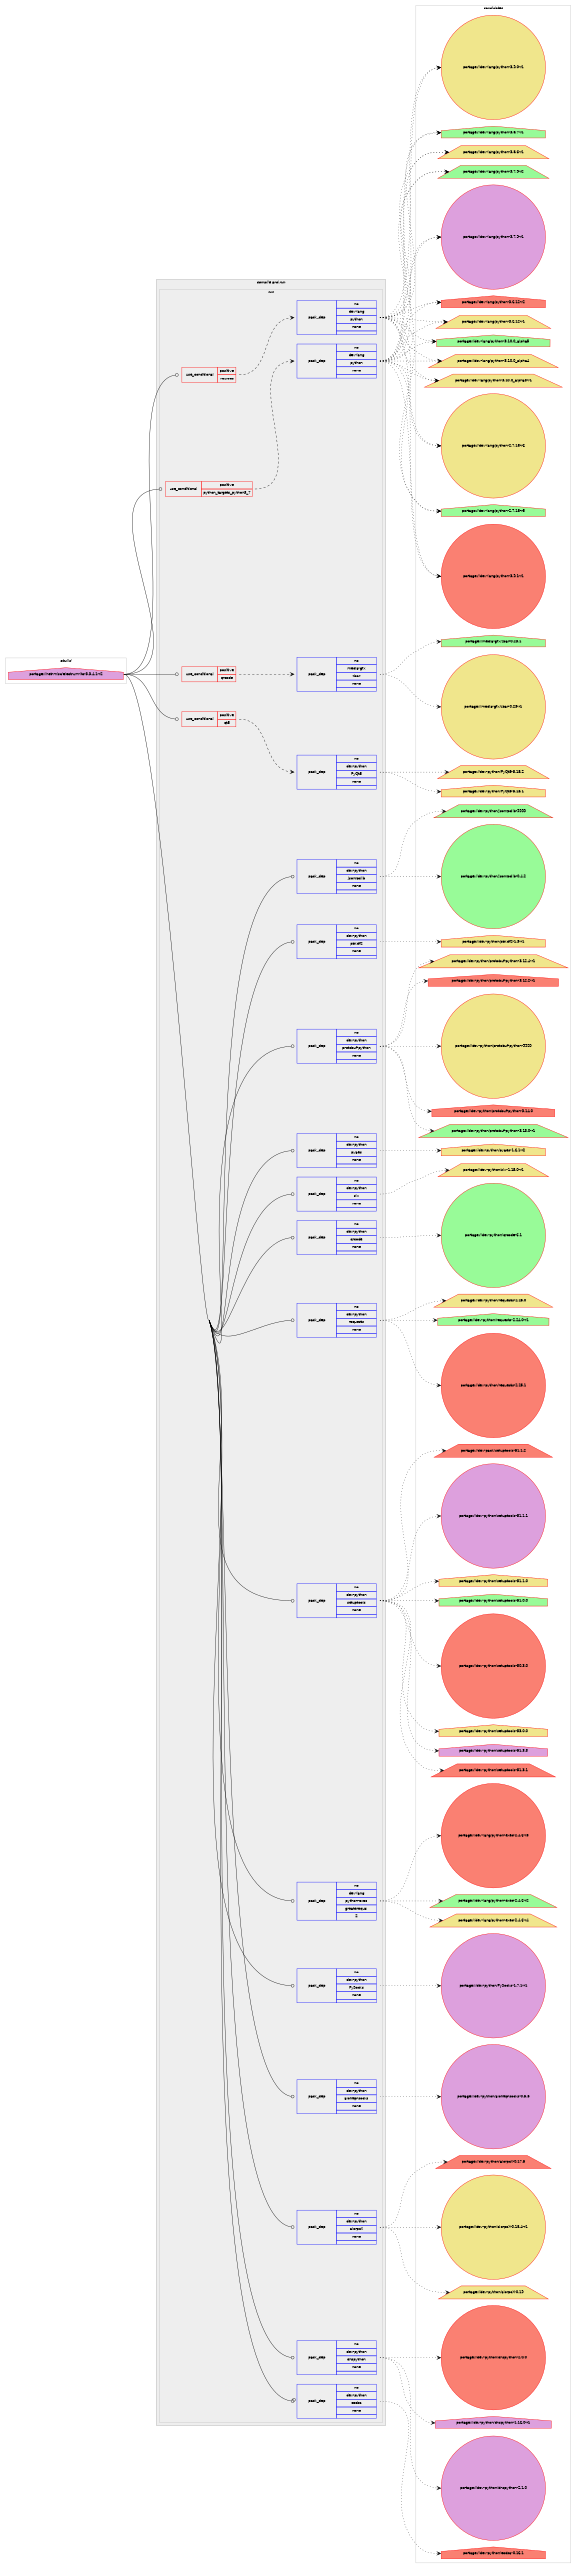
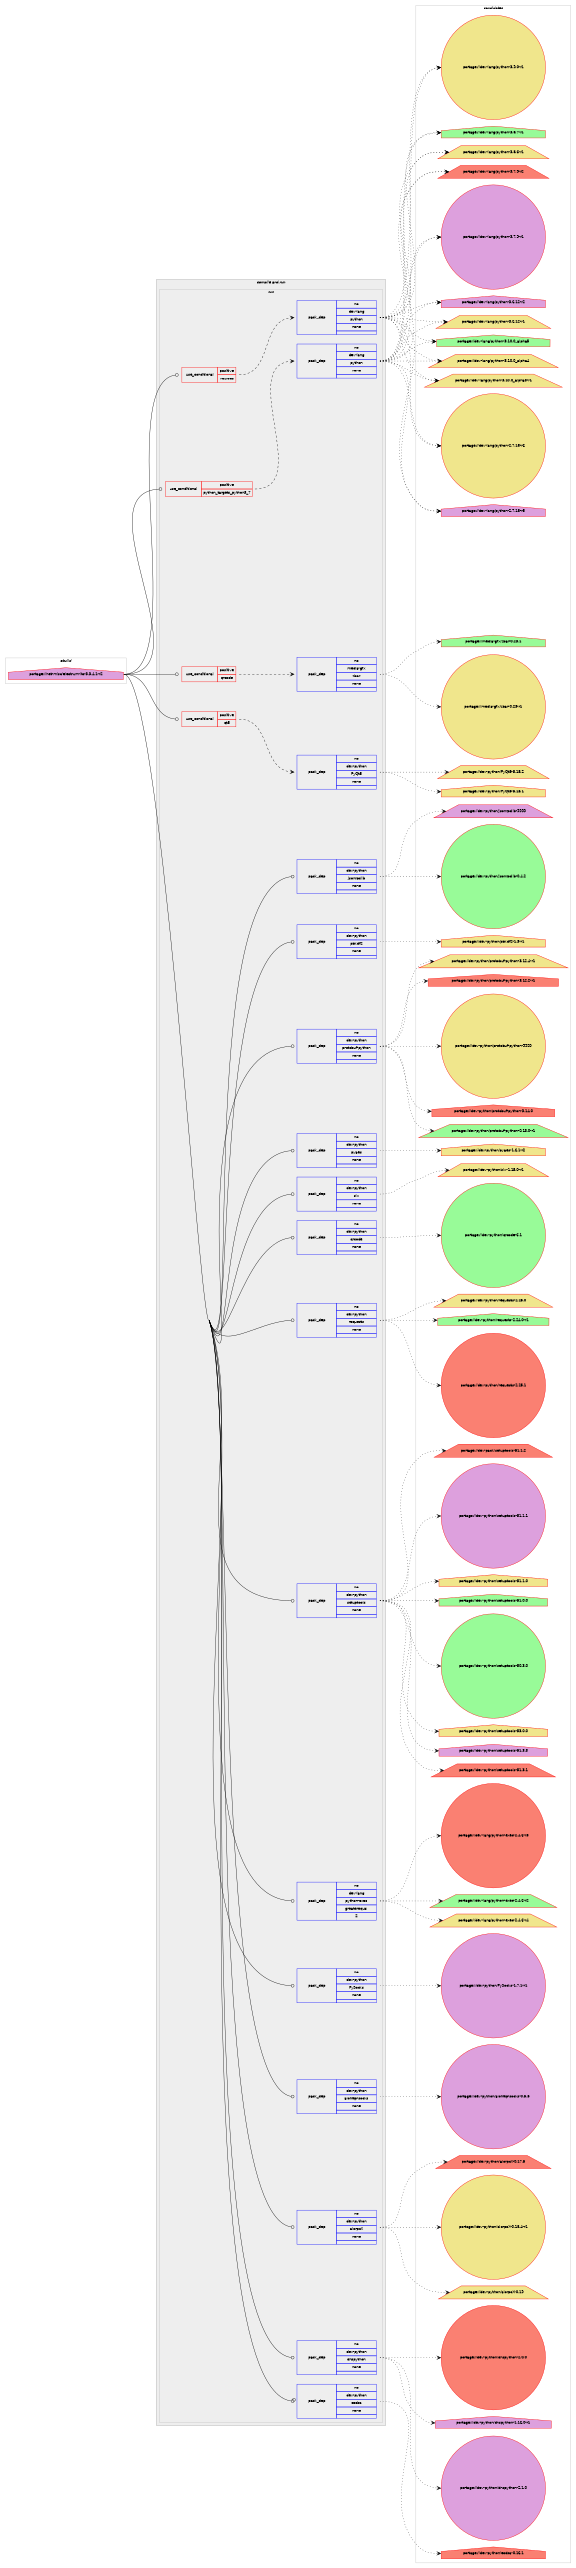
(493, 172) -> (493, 172)
(493, 302) -> (493, 302)
(493, 511) -> (493, 511)
(493, 576) -> none
(493, 811) -> (493, 811)
(493, 1131) -> (493, 1131)
(493, 1666) -> (493, 1666)
